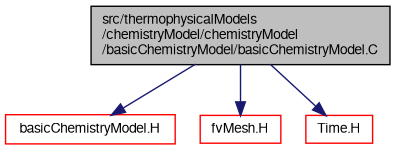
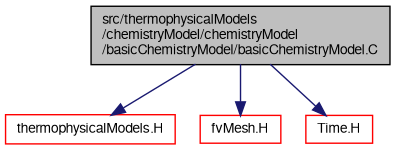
(90, 129) -> (90, 129)
